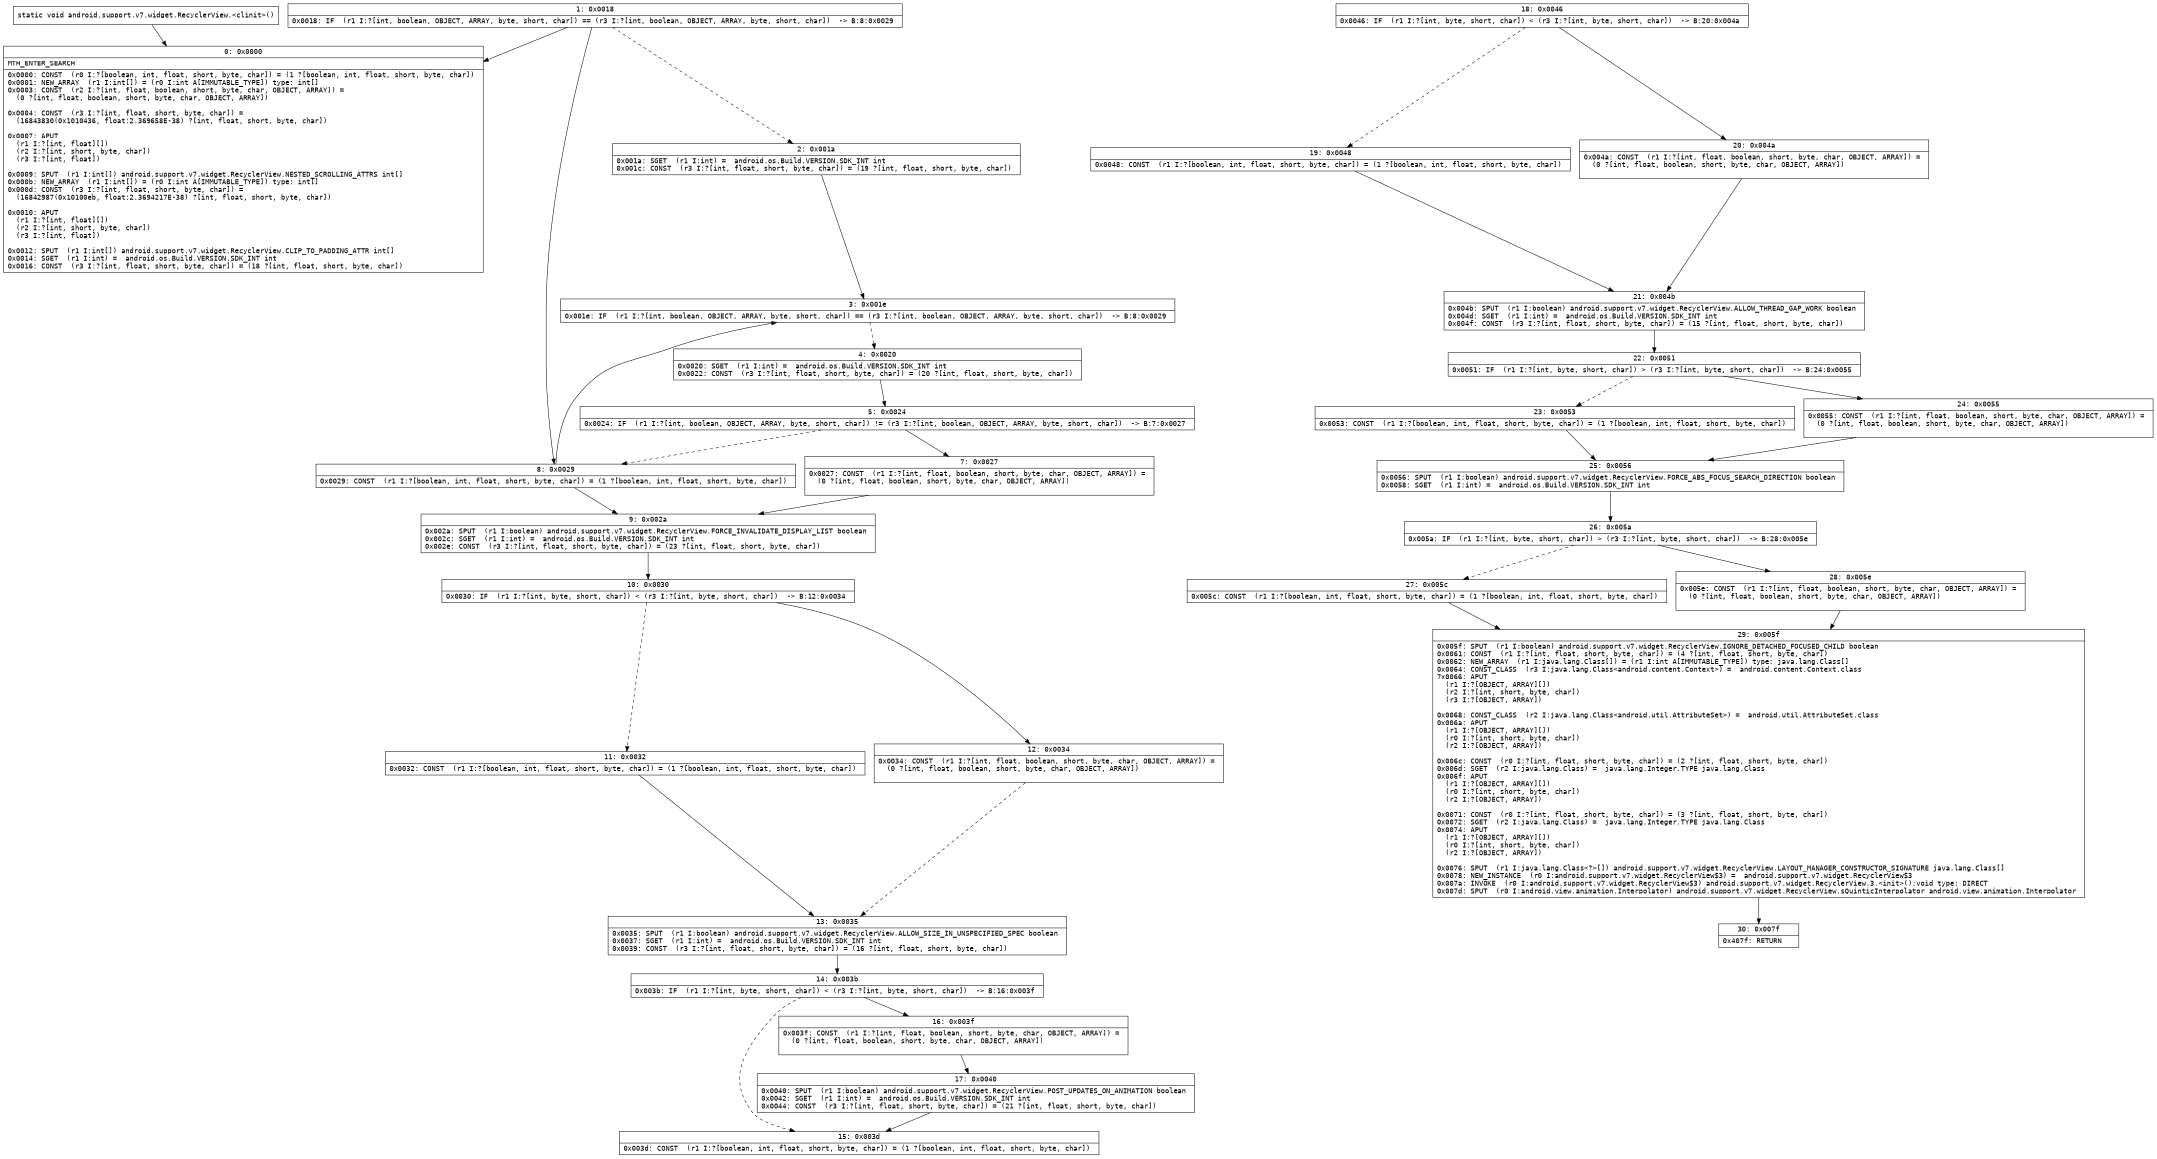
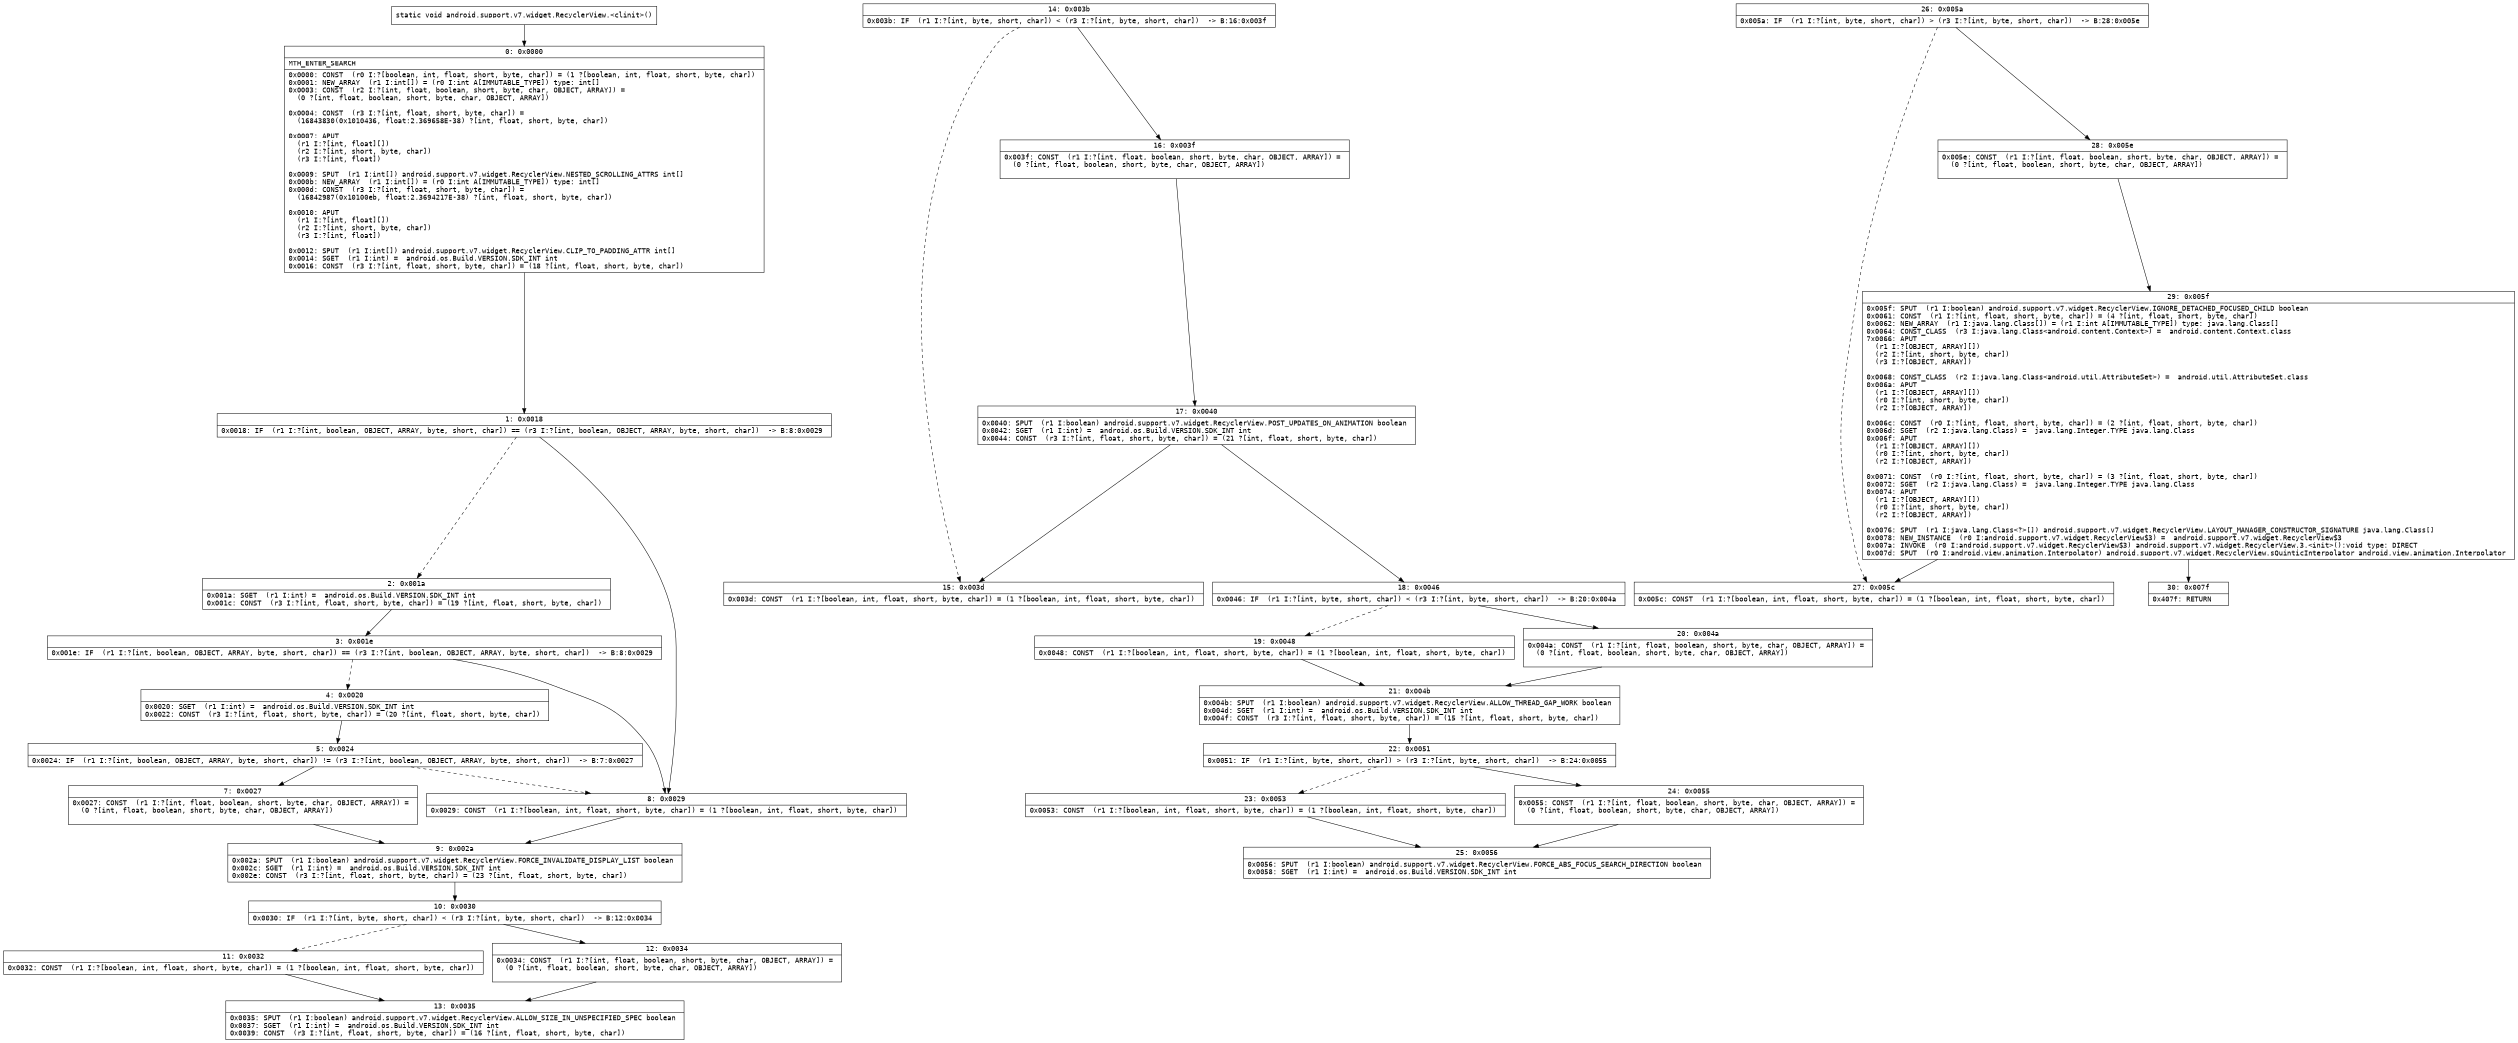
(528, 43) -> (524, 340)
(635, 359) -> (580, 696)
(1610, 504) -> none
none -> (1311, 512)
(1472, 615) -> (1919, 570)
(945, 848) -> (563, 991)
(837, 962) -> none
